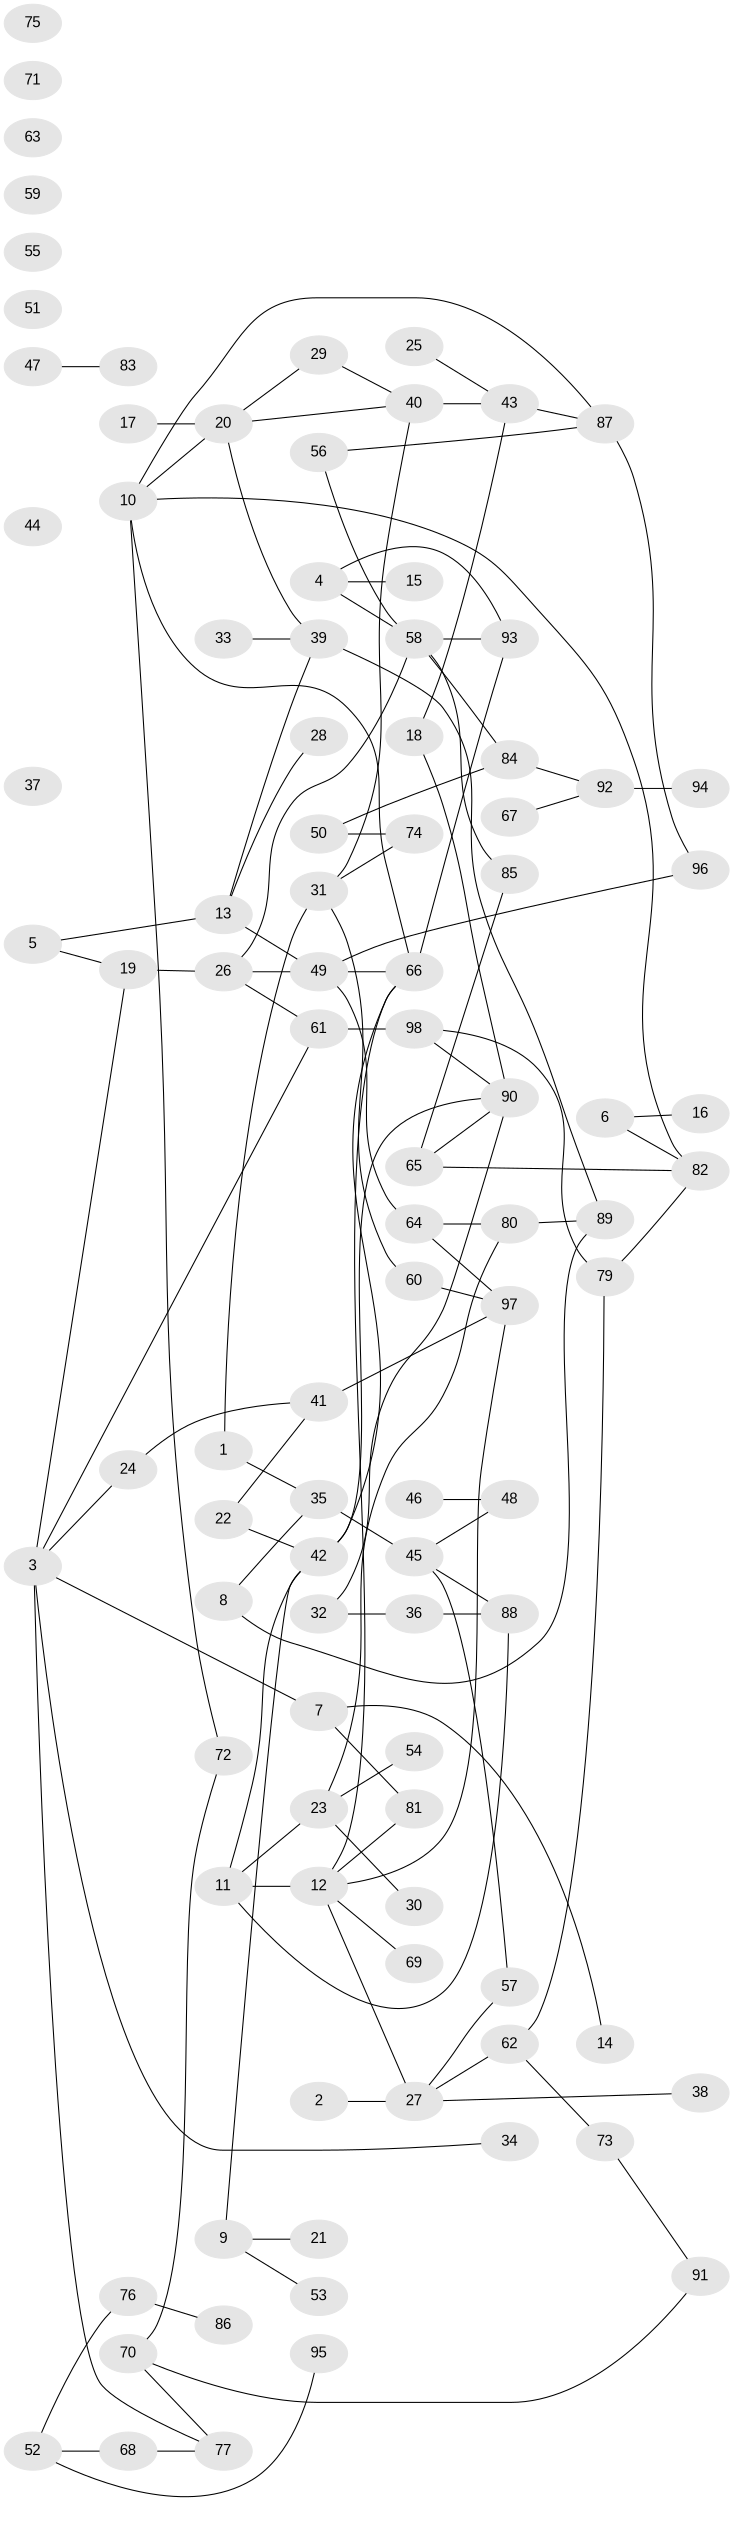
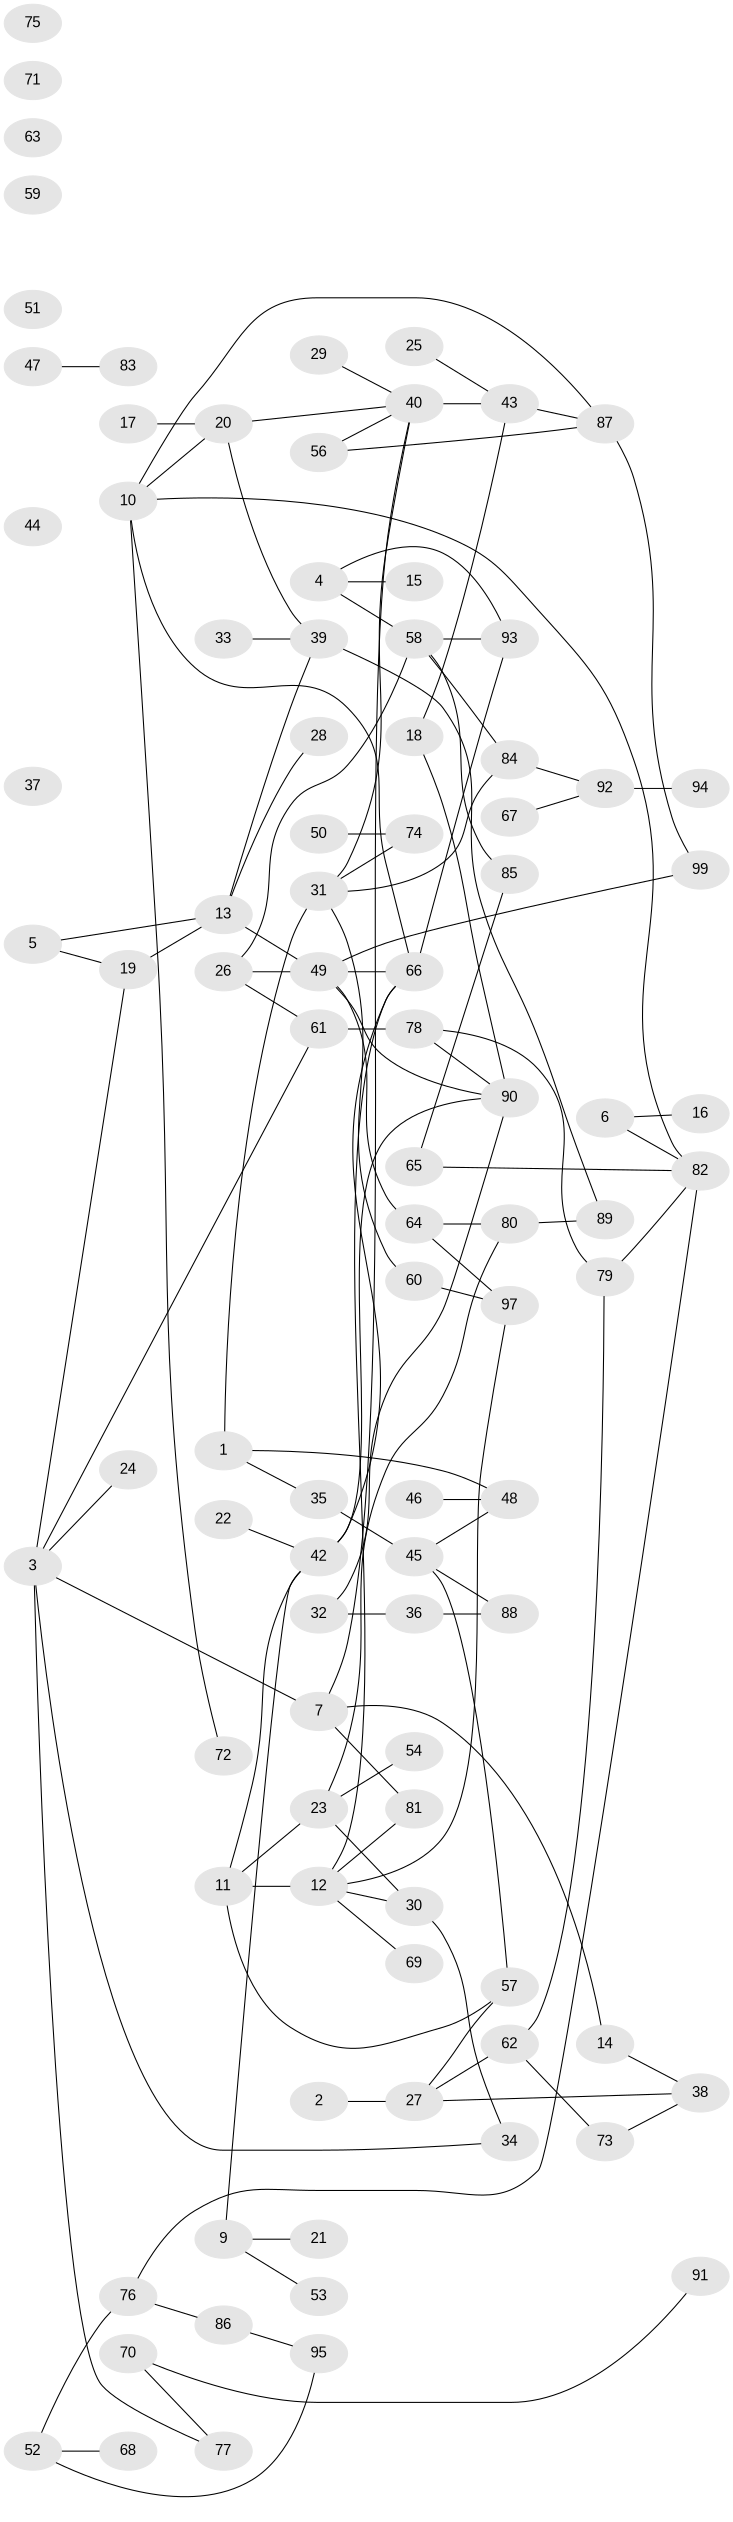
(33, 252) -> none
(271, 389) -> none
(354, 551) -> (367, 428)
(413, 795) -> (435, 868)
(700, 870) -> (700, 870)
(176, 971) -> (176, 942)
(414, 1029) -> (414, 1029)
none -> (376, 1091)
(462, 1132) -> (392, 1062)
(319, 1402) -> none
none -> (378, 1459)
(224, 1601) -> none
none -> (589, 1901)
(472, 1937) -> (323, 2043)
(367, 1994) -> (367, 1896)
none -> (467, 2005)
(186, 2058) -> none
none -> (653, 2069)
(653, 2209) -> (653, 2117)
none -> (271, 2339)
(176, 2451) -> none
